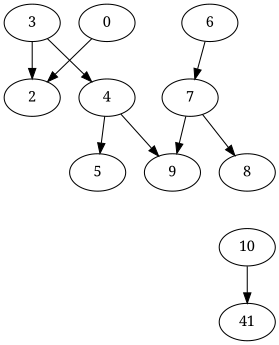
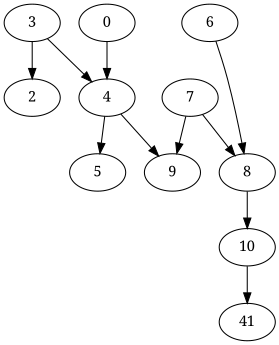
(201, 55) -> (231, 92)
(74, 56) -> (107, 55)
none -> (247, 205)
